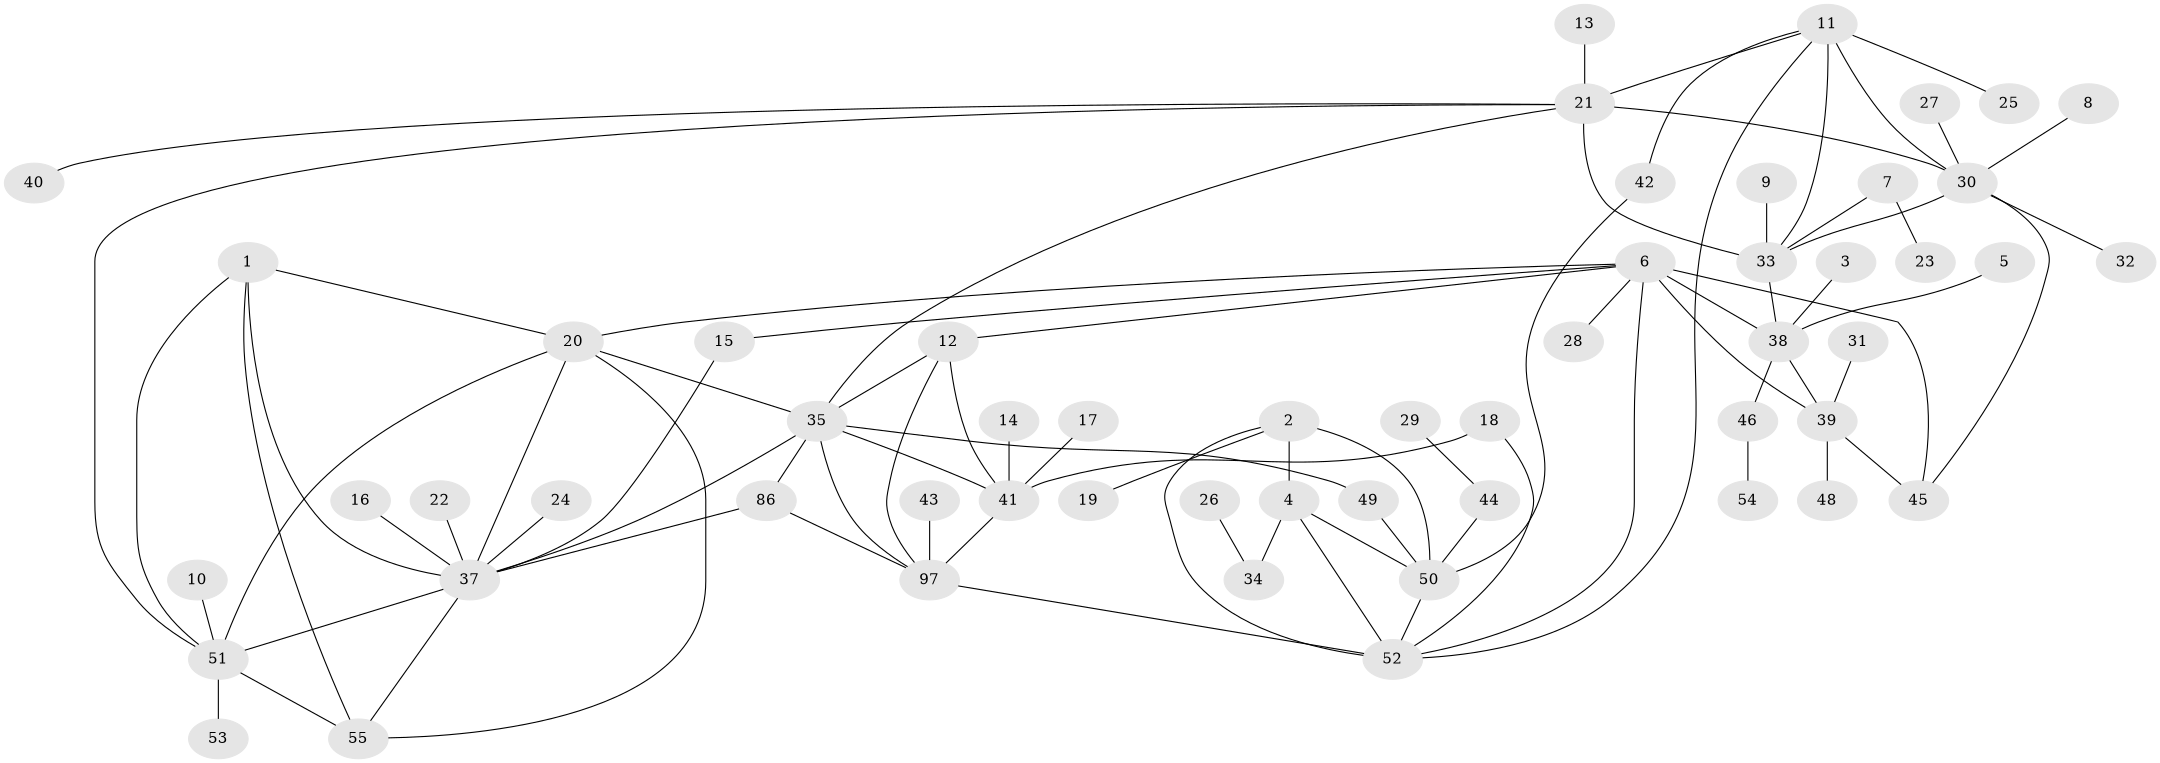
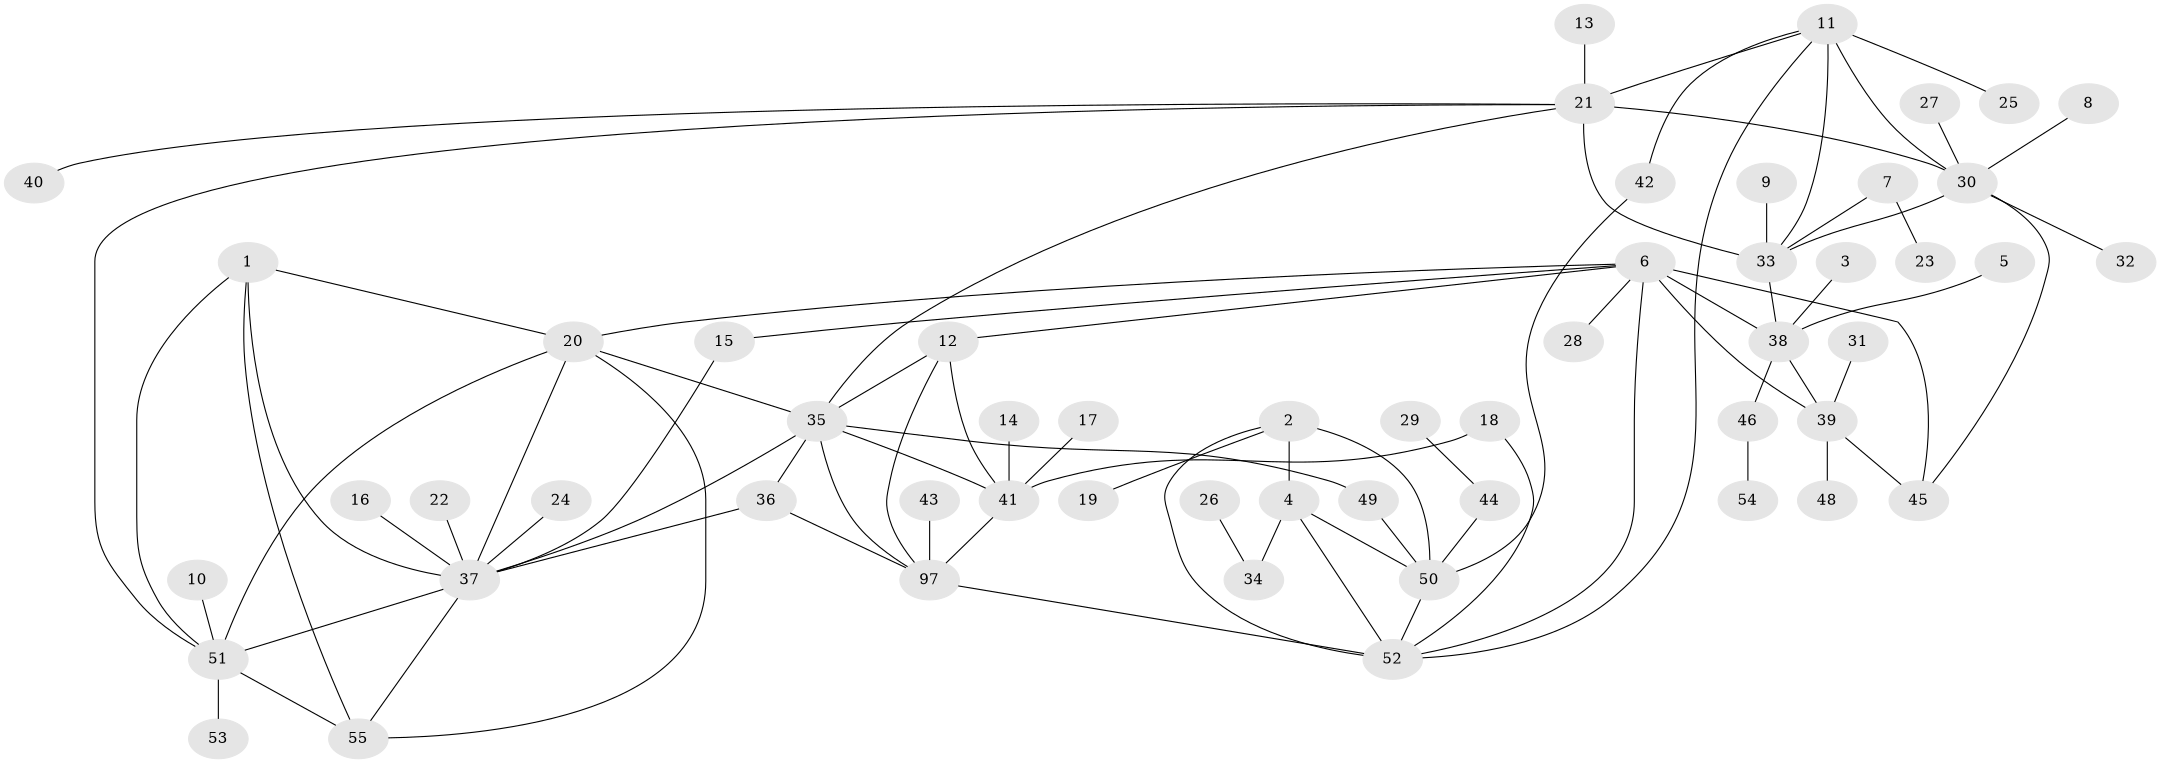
(766, 501) -> (766, 501)
